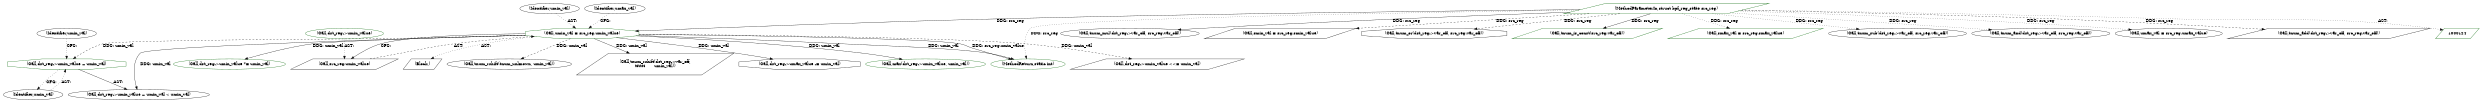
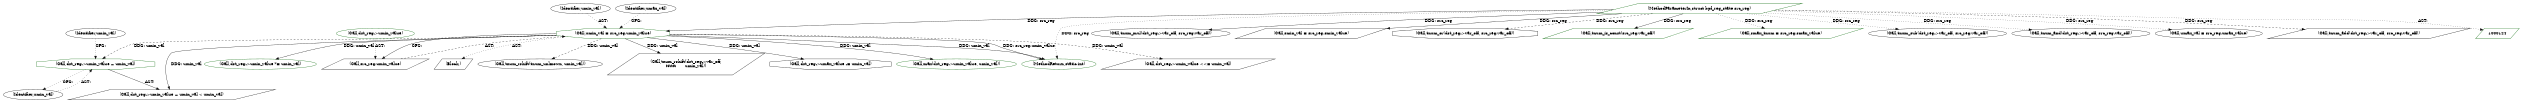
(1474, 21) -> (1506, 21)
(1746, 33) -> (1781, 33)
(139, 95) -> (172, 95)
